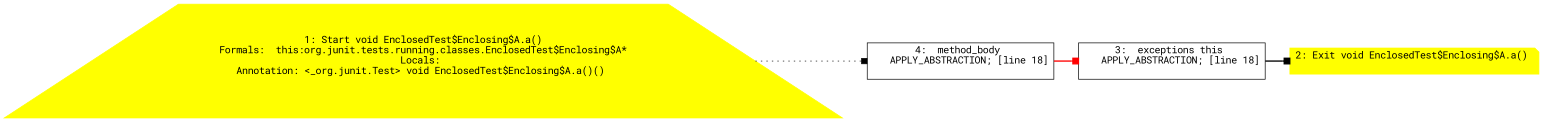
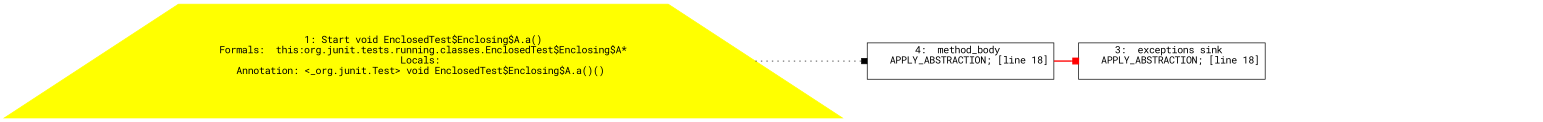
(1172, 61) -> (1172, 61)
(1414, 61) -> none
